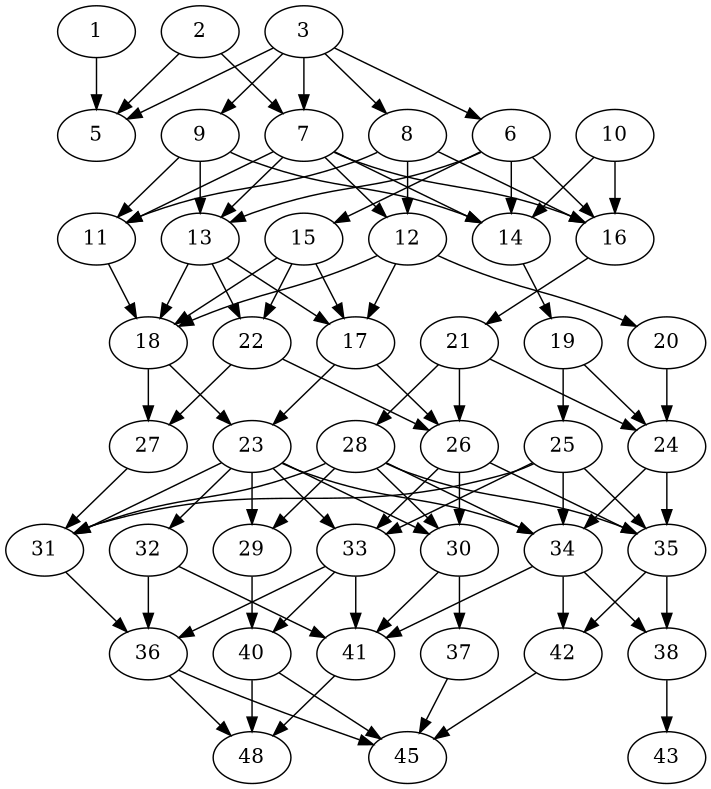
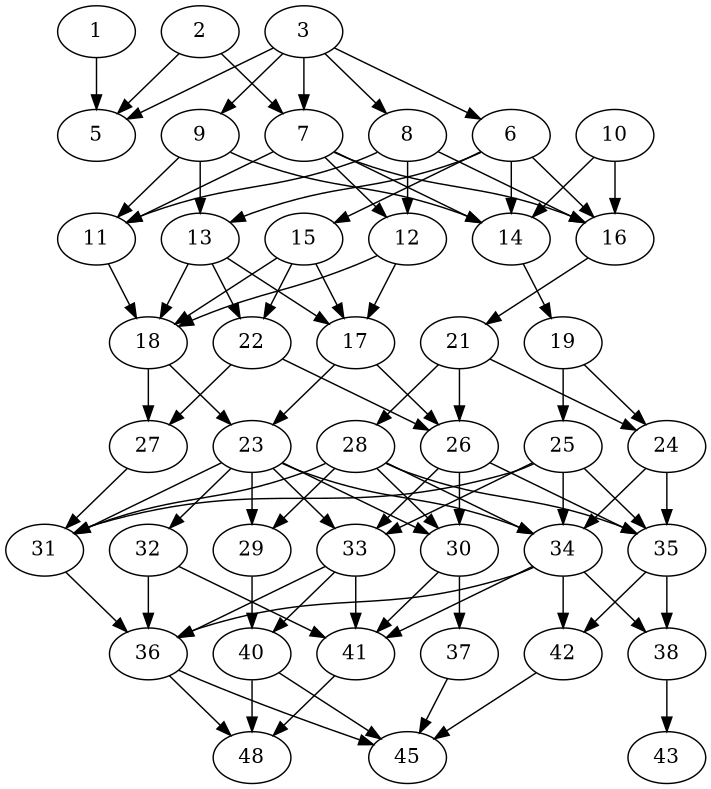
(264, 176) -> none
(667, 343) -> none
none -> (372, 601)
